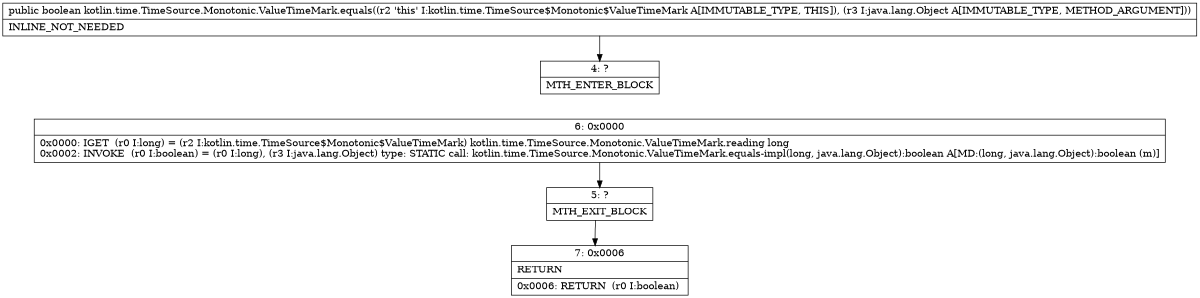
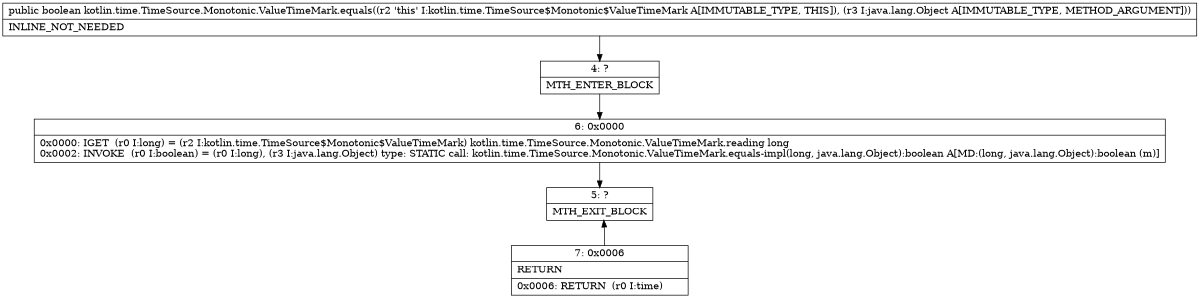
none -> (600, 103)
(595, 229) -> (604, 236)
(600, 286) -> (592, 286)
